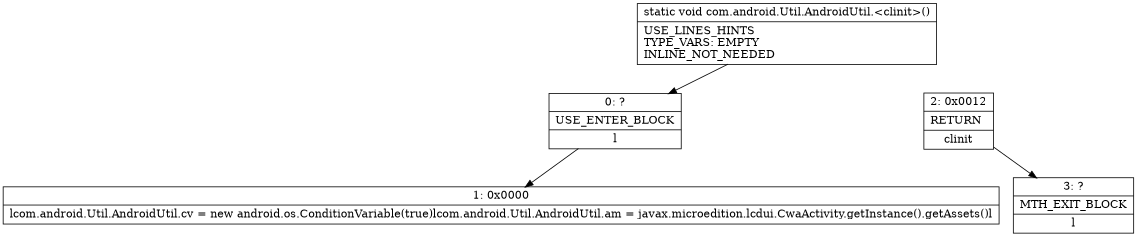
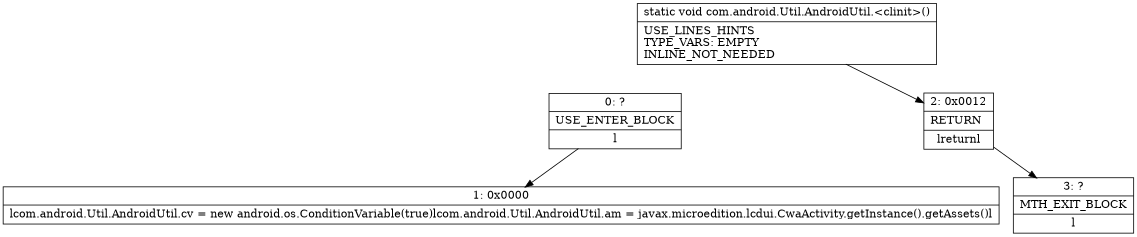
(702, 77) -> (881, 82)
(959, 139) -> (959, 139)
